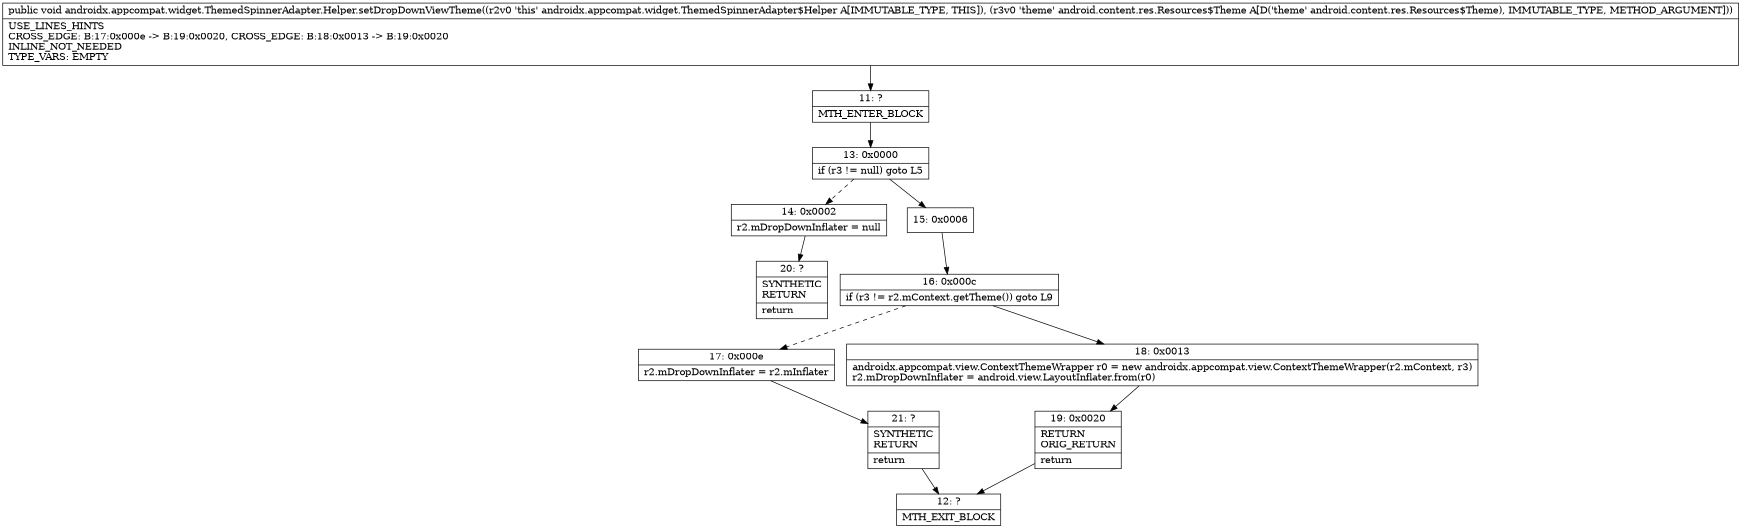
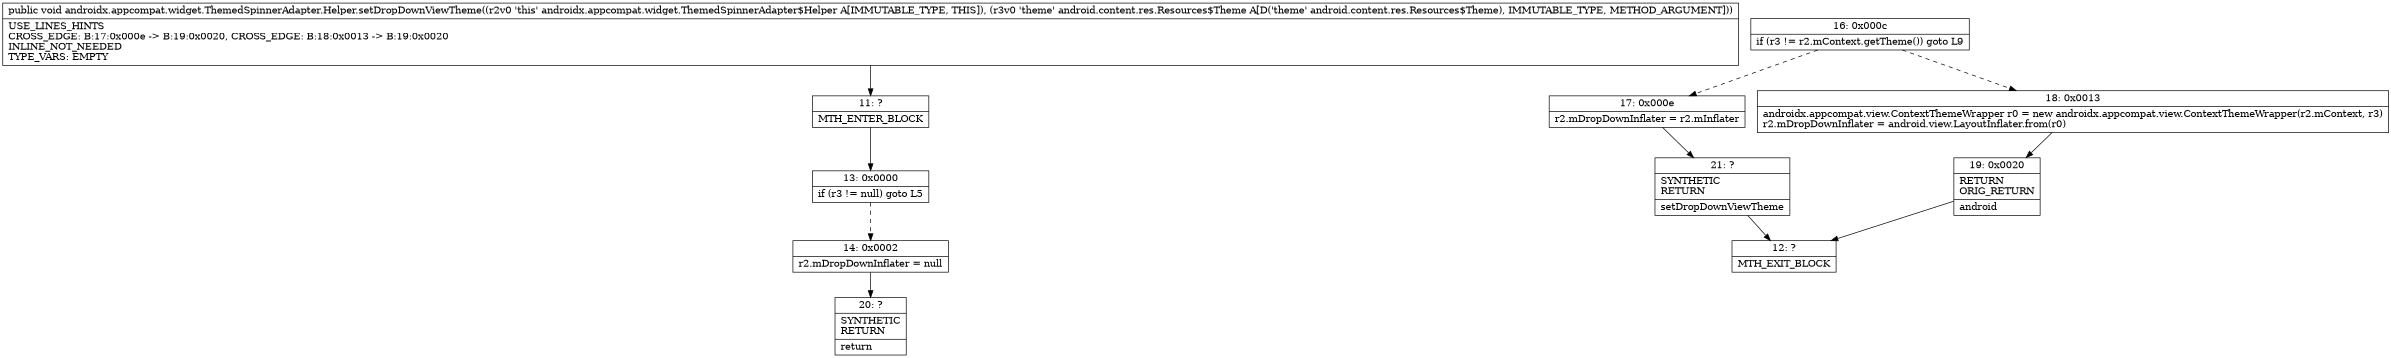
(940, 220) -> none
(1045, 324) -> (1956, 69)
(889, 460) -> (1722, 207)
(1056, 460) -> (1978, 207)
